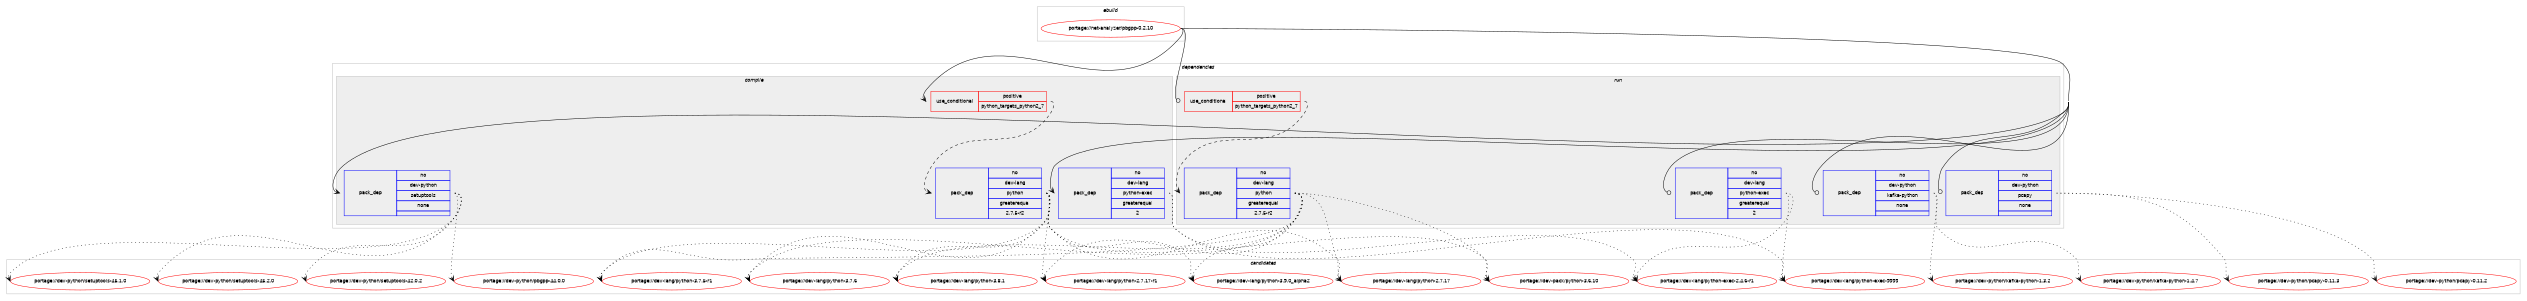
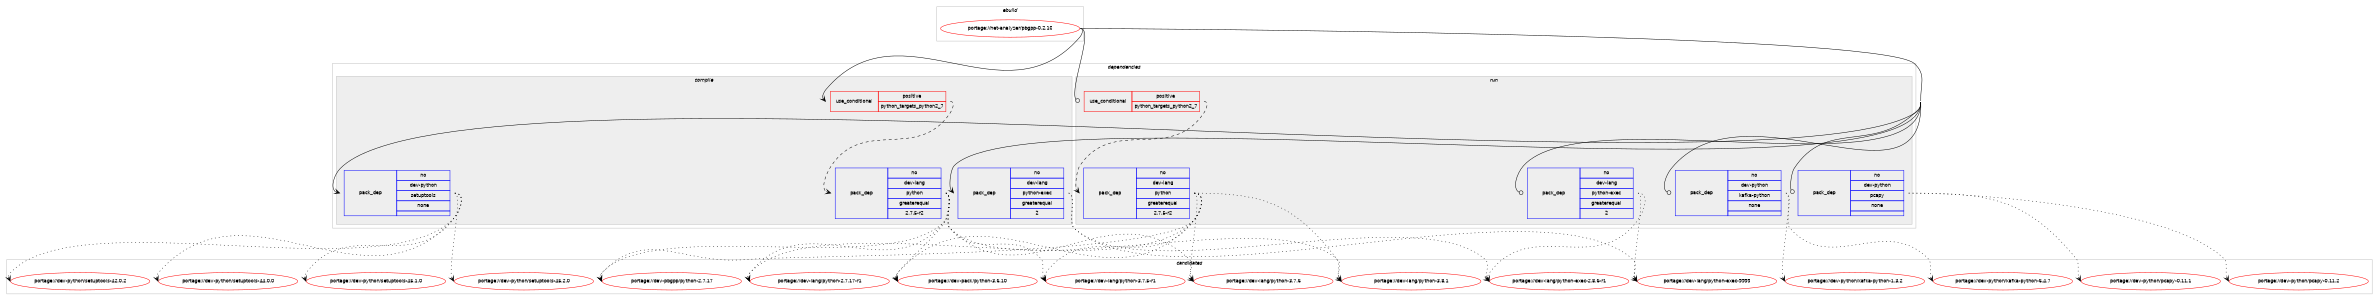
(524, 281) -> (228, 281)
(1263, 281) -> none
(1411, 281) -> (672, 281)
(1707, 281) -> (1559, 281)
(2151, 281) -> (2003, 281)
(2299, 281) -> (2151, 281)
